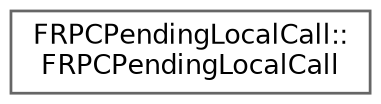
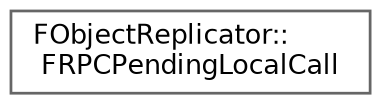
(191, 52) -> (191, 52)
